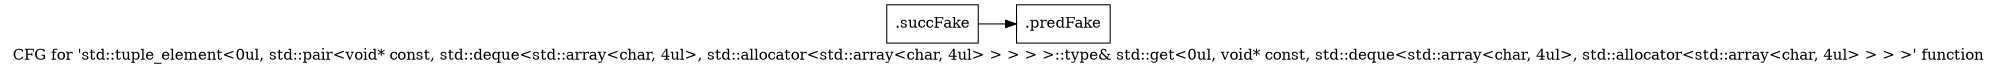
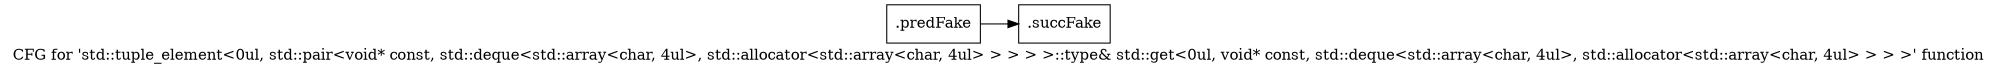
(992, 24) -> (994, 24)
